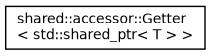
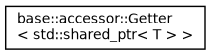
(105, 28) -> (105, 28)
